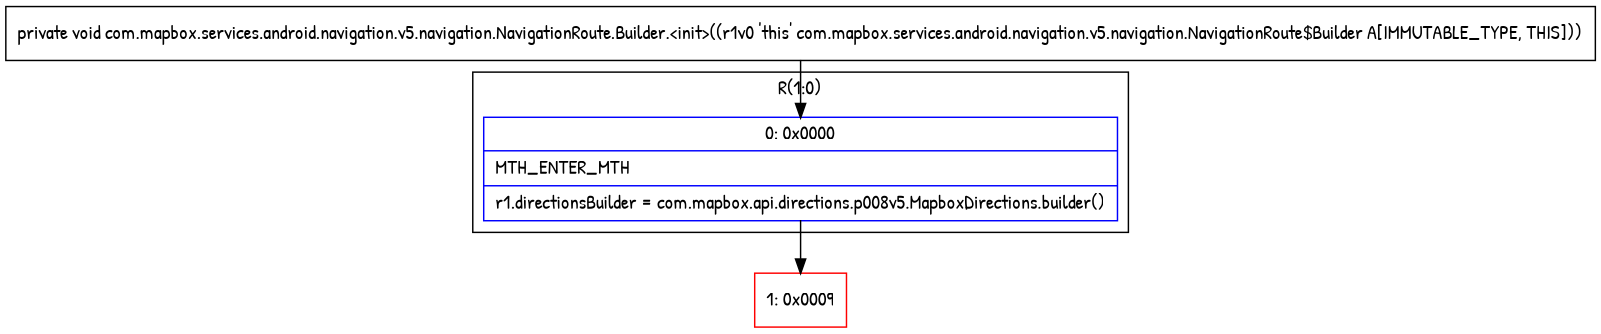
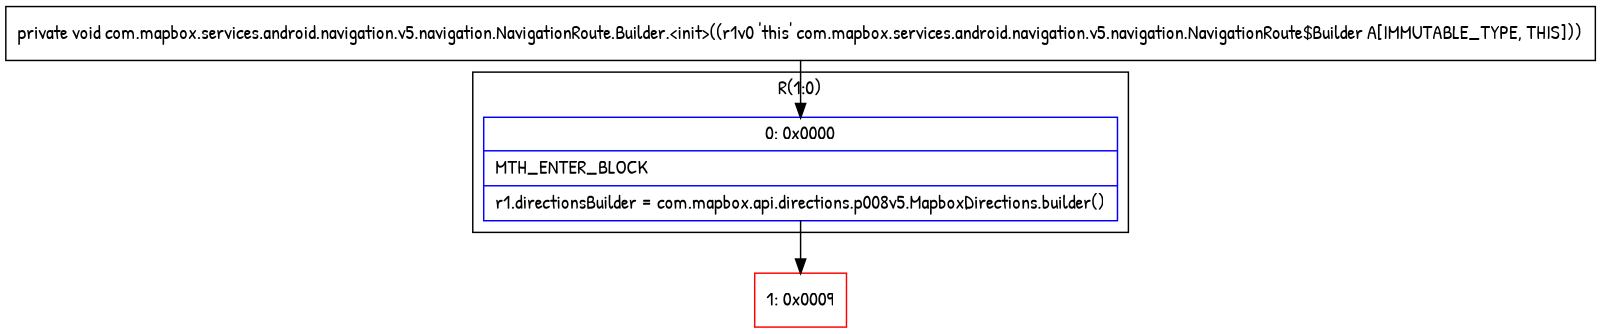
(563, 168) -> (573, 168)
